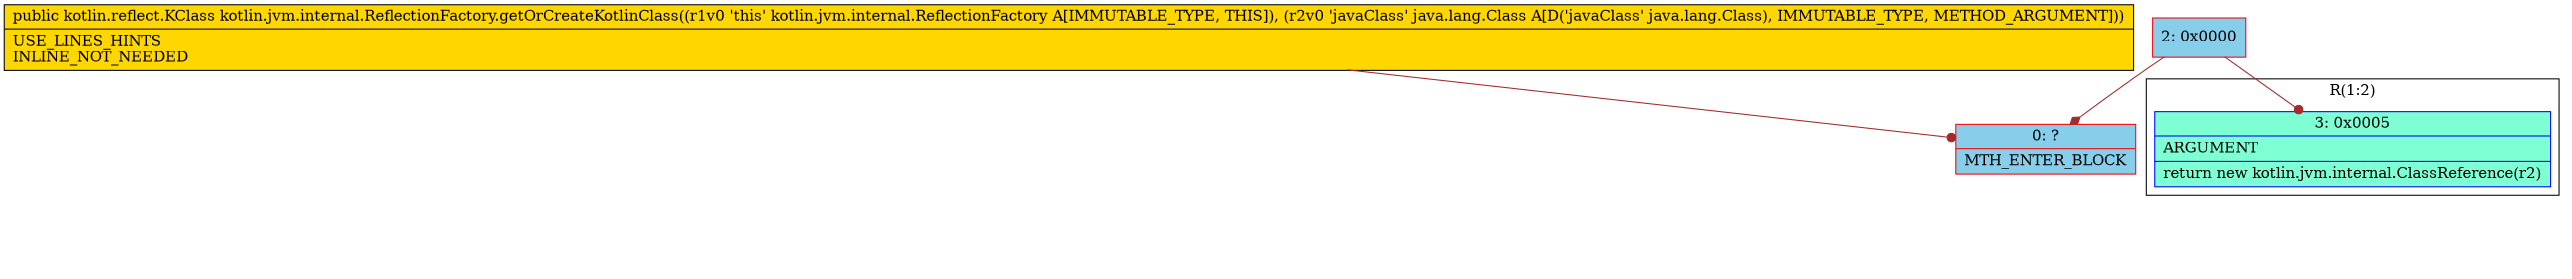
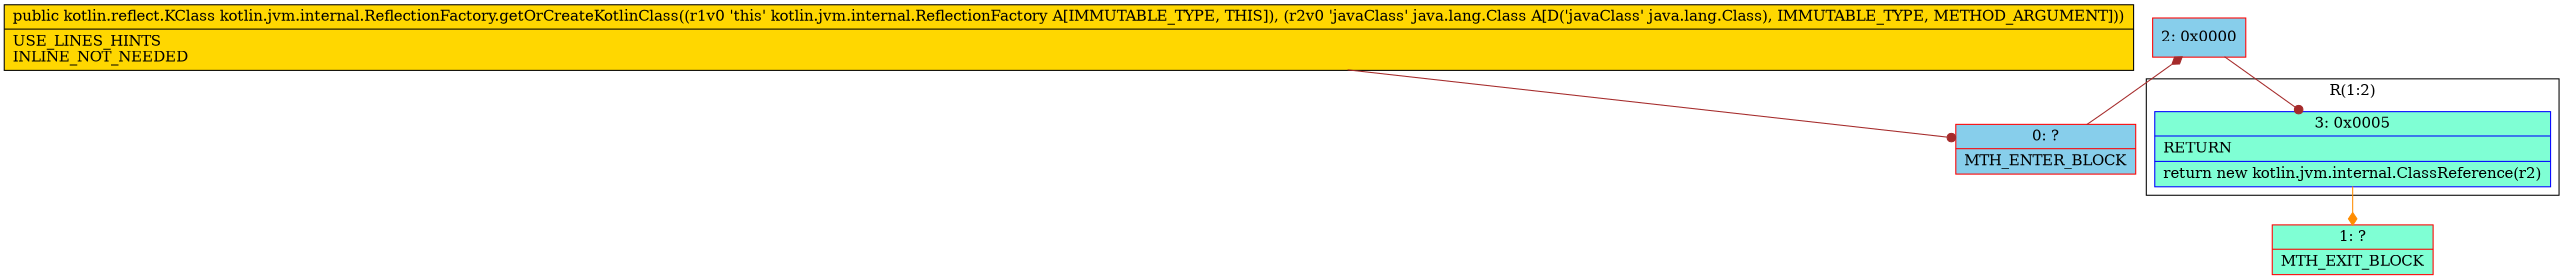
(2122, 86) -> (2129, 95)
(2211, 148) -> (2198, 148)
none -> (2353, 250)
